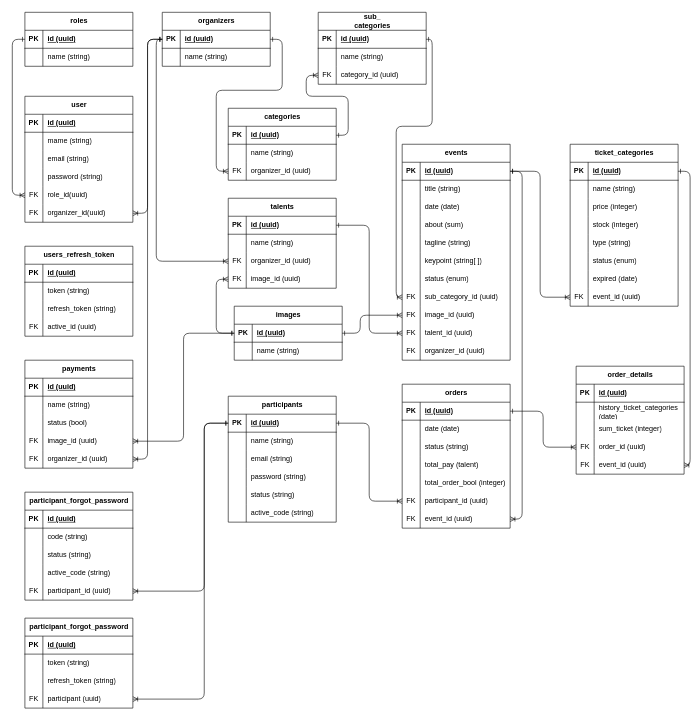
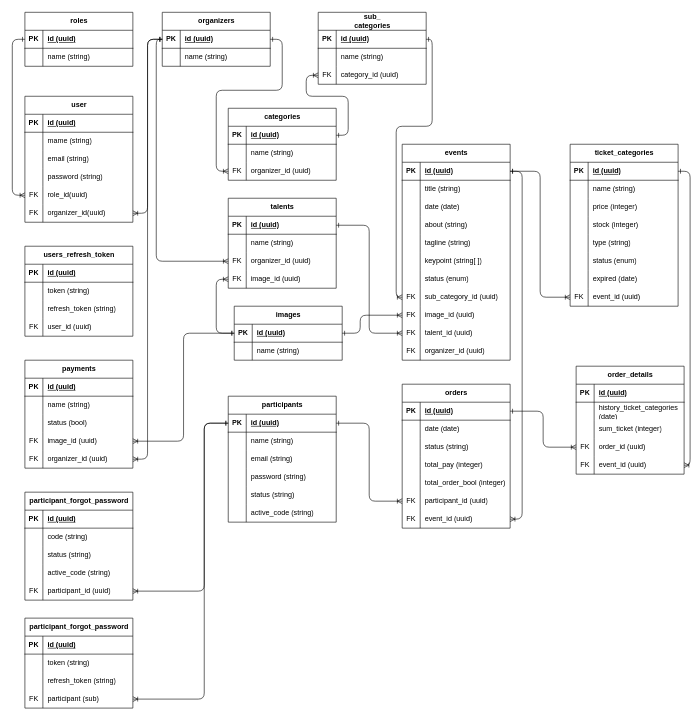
(446, 225) -> (451, 225)
(76, 327) -> (73, 327)
(459, 465) -> (461, 465)
(80, 699) -> (79, 699)
